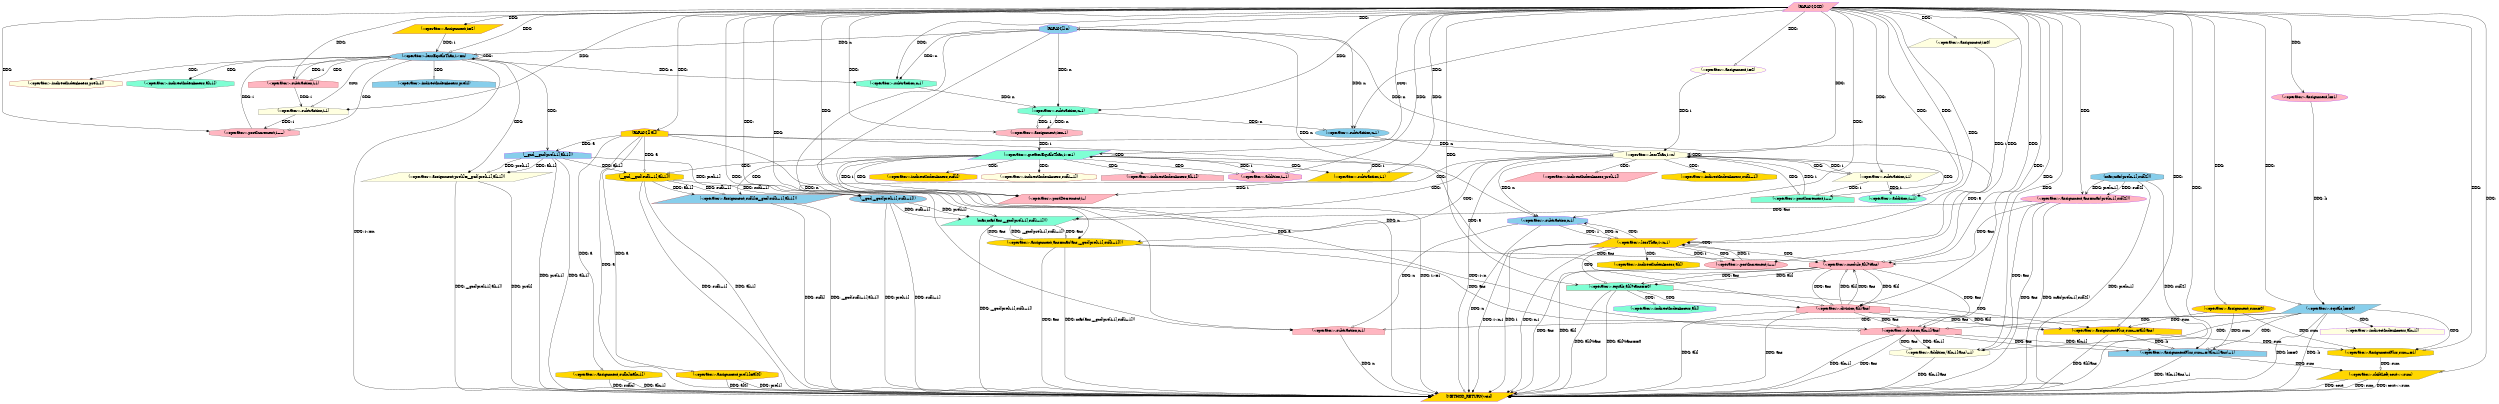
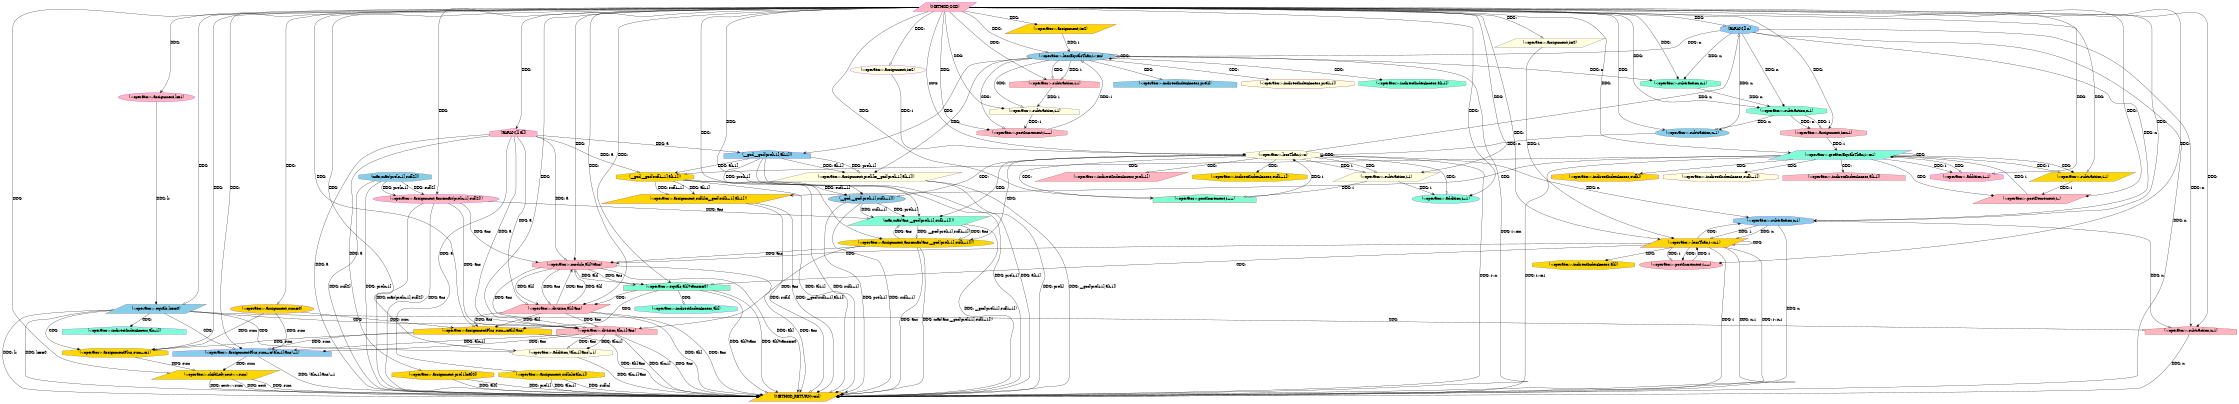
(1811, 7) -> (945, 7)
(645, 133) -> (513, 133)
(748, 199) -> (698, 199)
(2012, 277) -> (465, 311)
(1843, 309) -> (555, 309)
(2382, 331) -> (124, 331)
(2161, 342) -> (321, 342)
(2188, 353) -> (252, 353)
